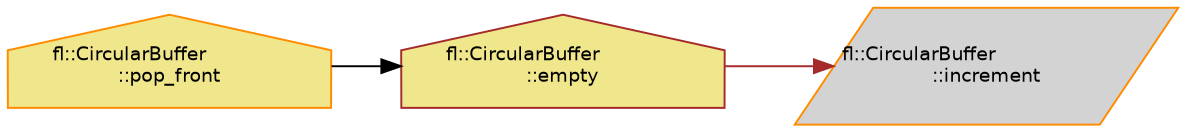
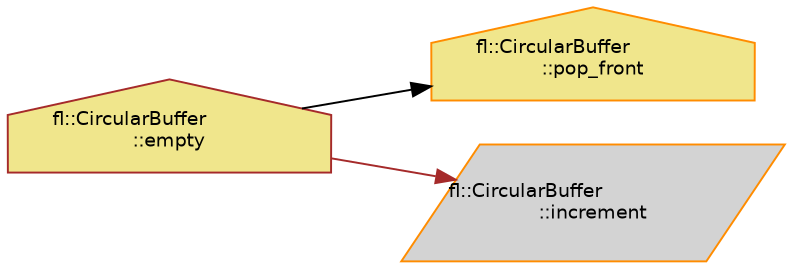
(356, 66) -> (357, 99)
